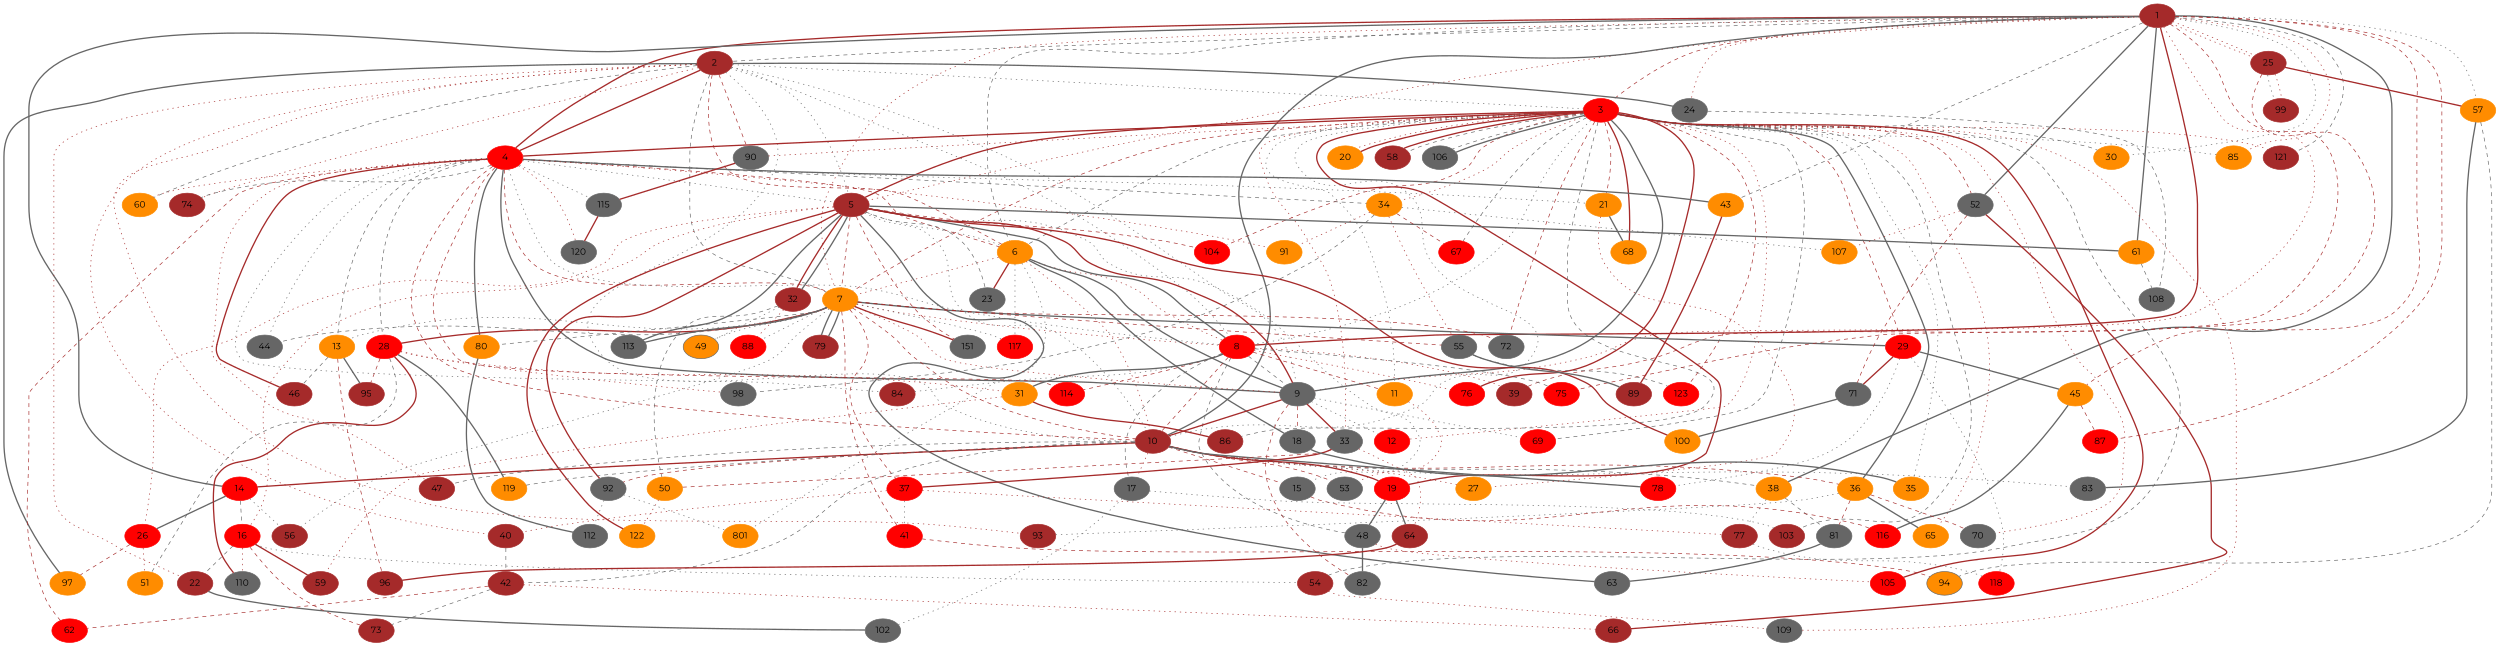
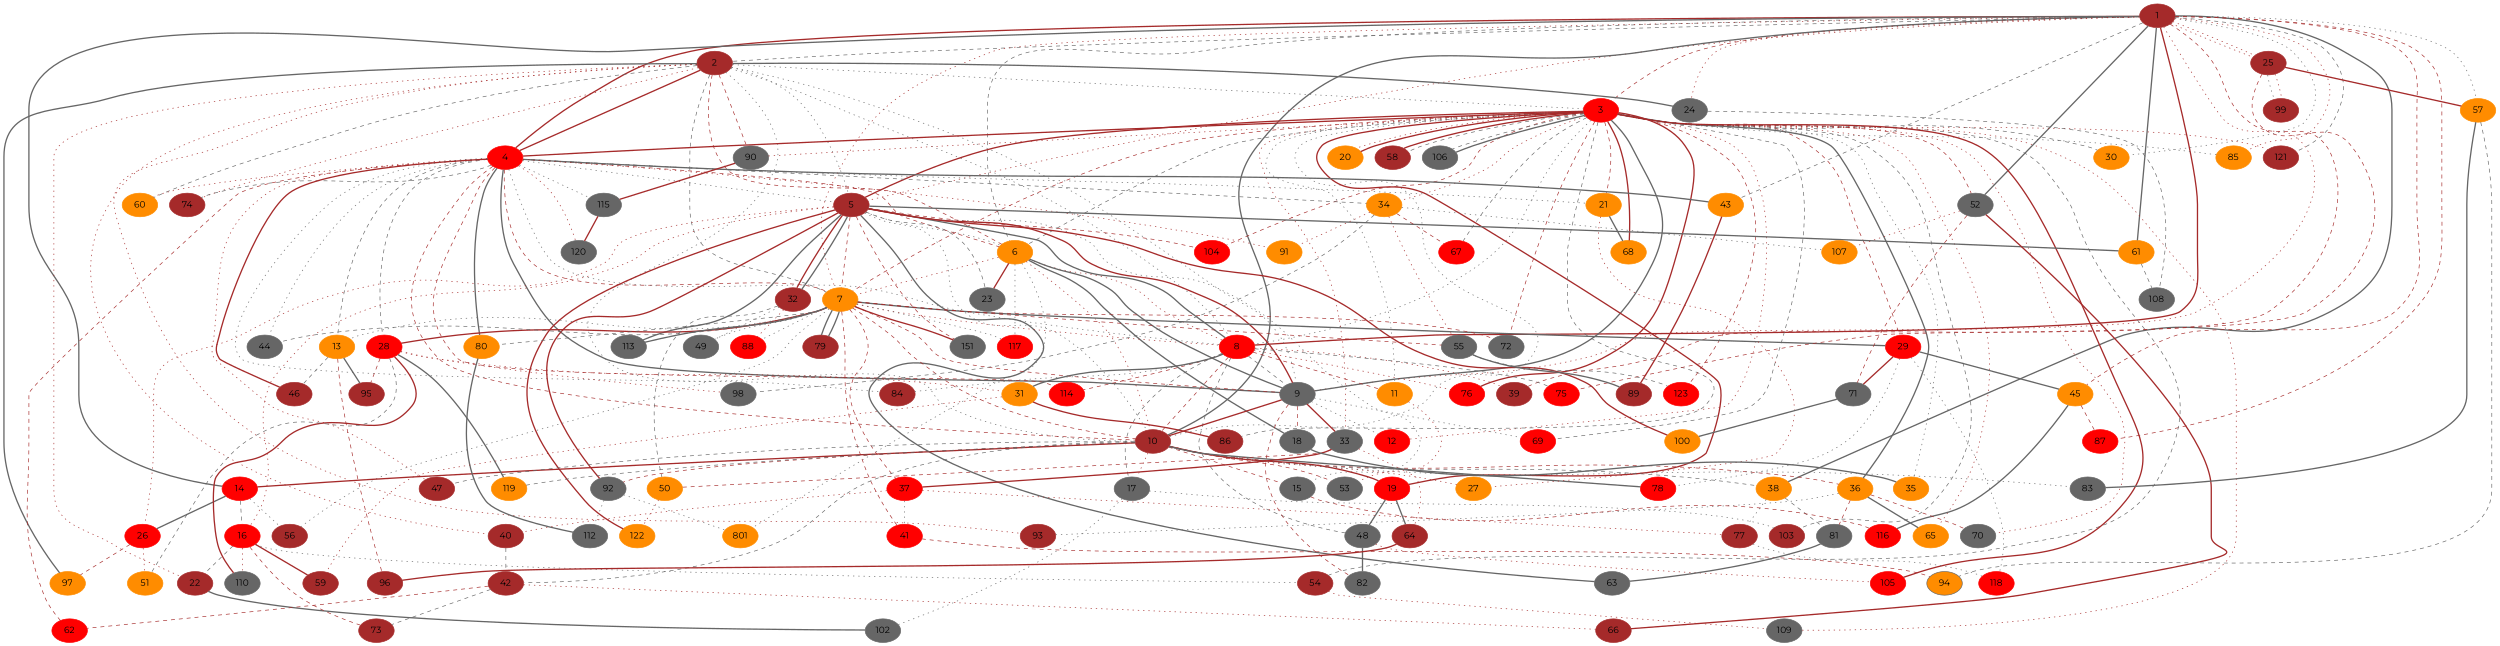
(701, 347) -> (701, 347)
(1037, 373) -> (1037, 373)
